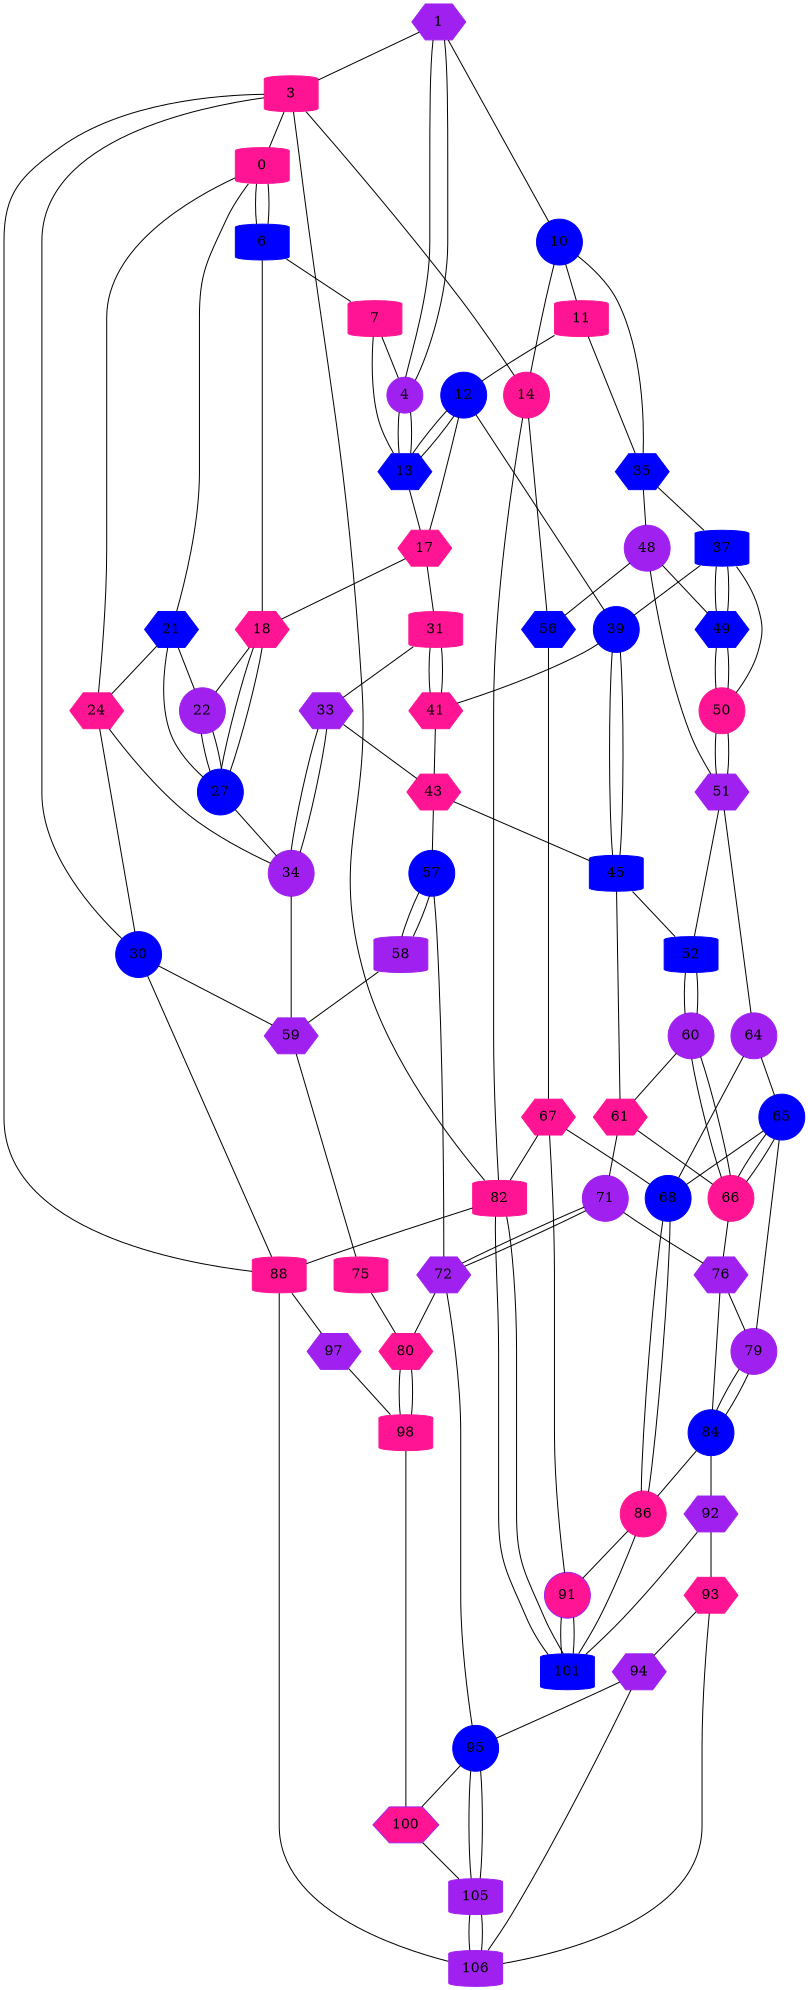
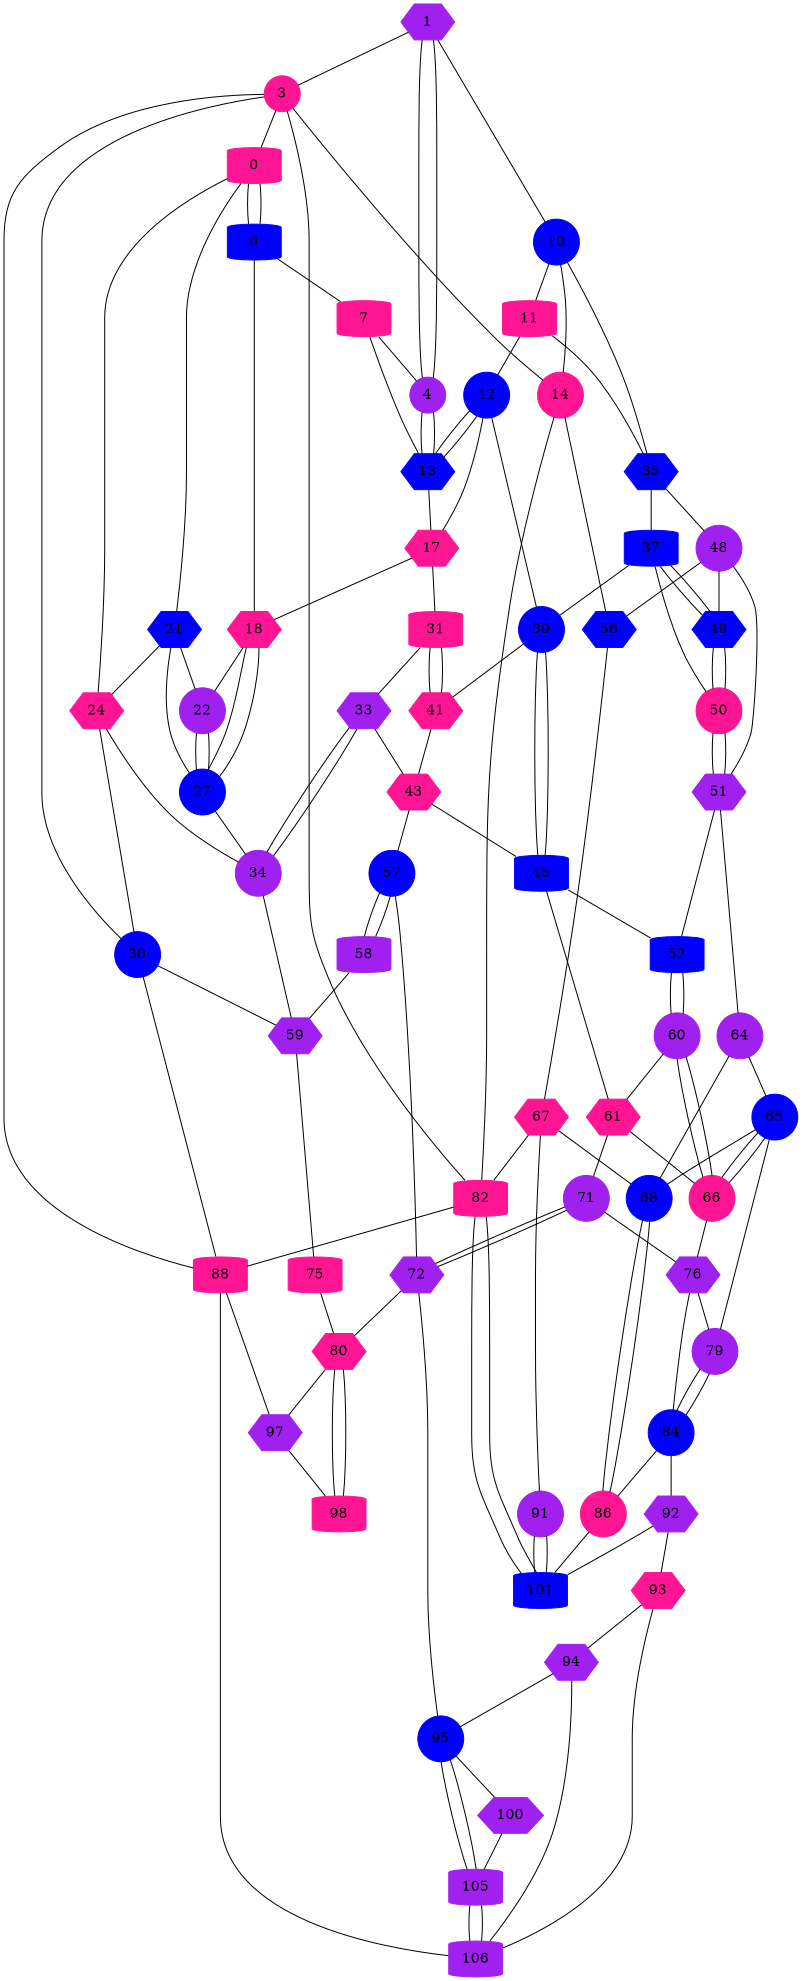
(291, 94) -> (282, 94)
none -> (307, 1392)
(605, 1555) -> none
(567, 1595) -> (540, 1514)
(406, 1629) -> none
(406, 1825) -> (511, 1815)
